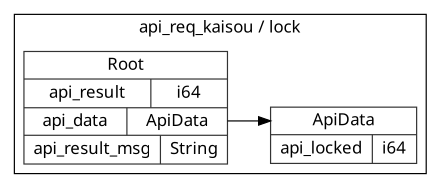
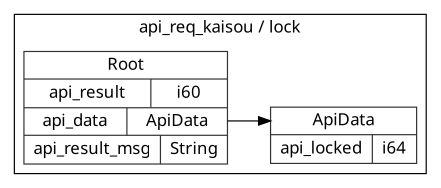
(189, 93) -> (189, 93)
